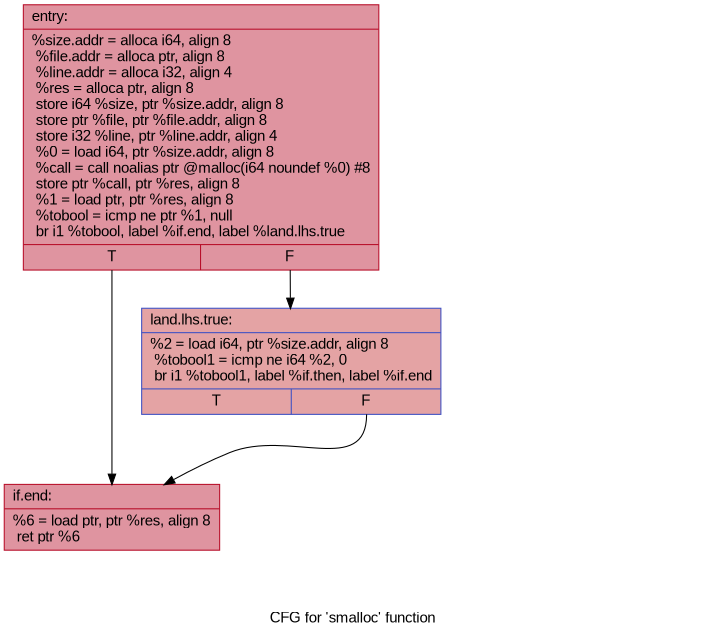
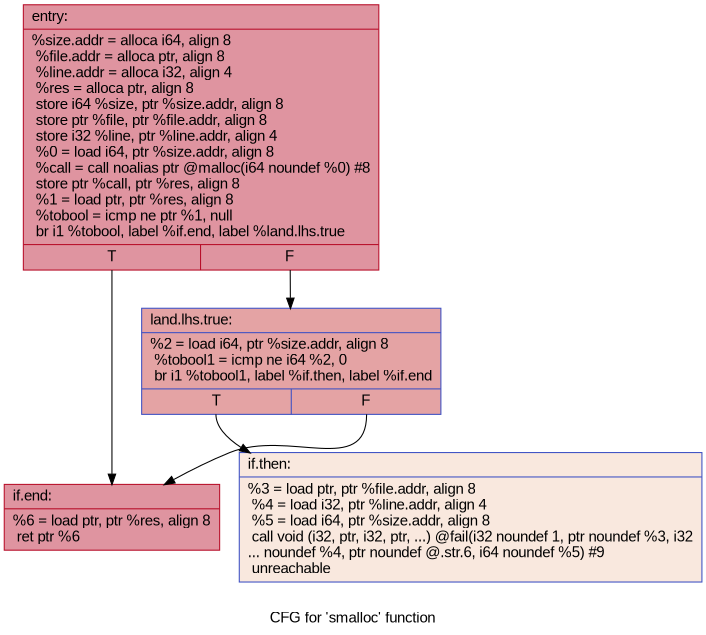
none -> (471, 517)
